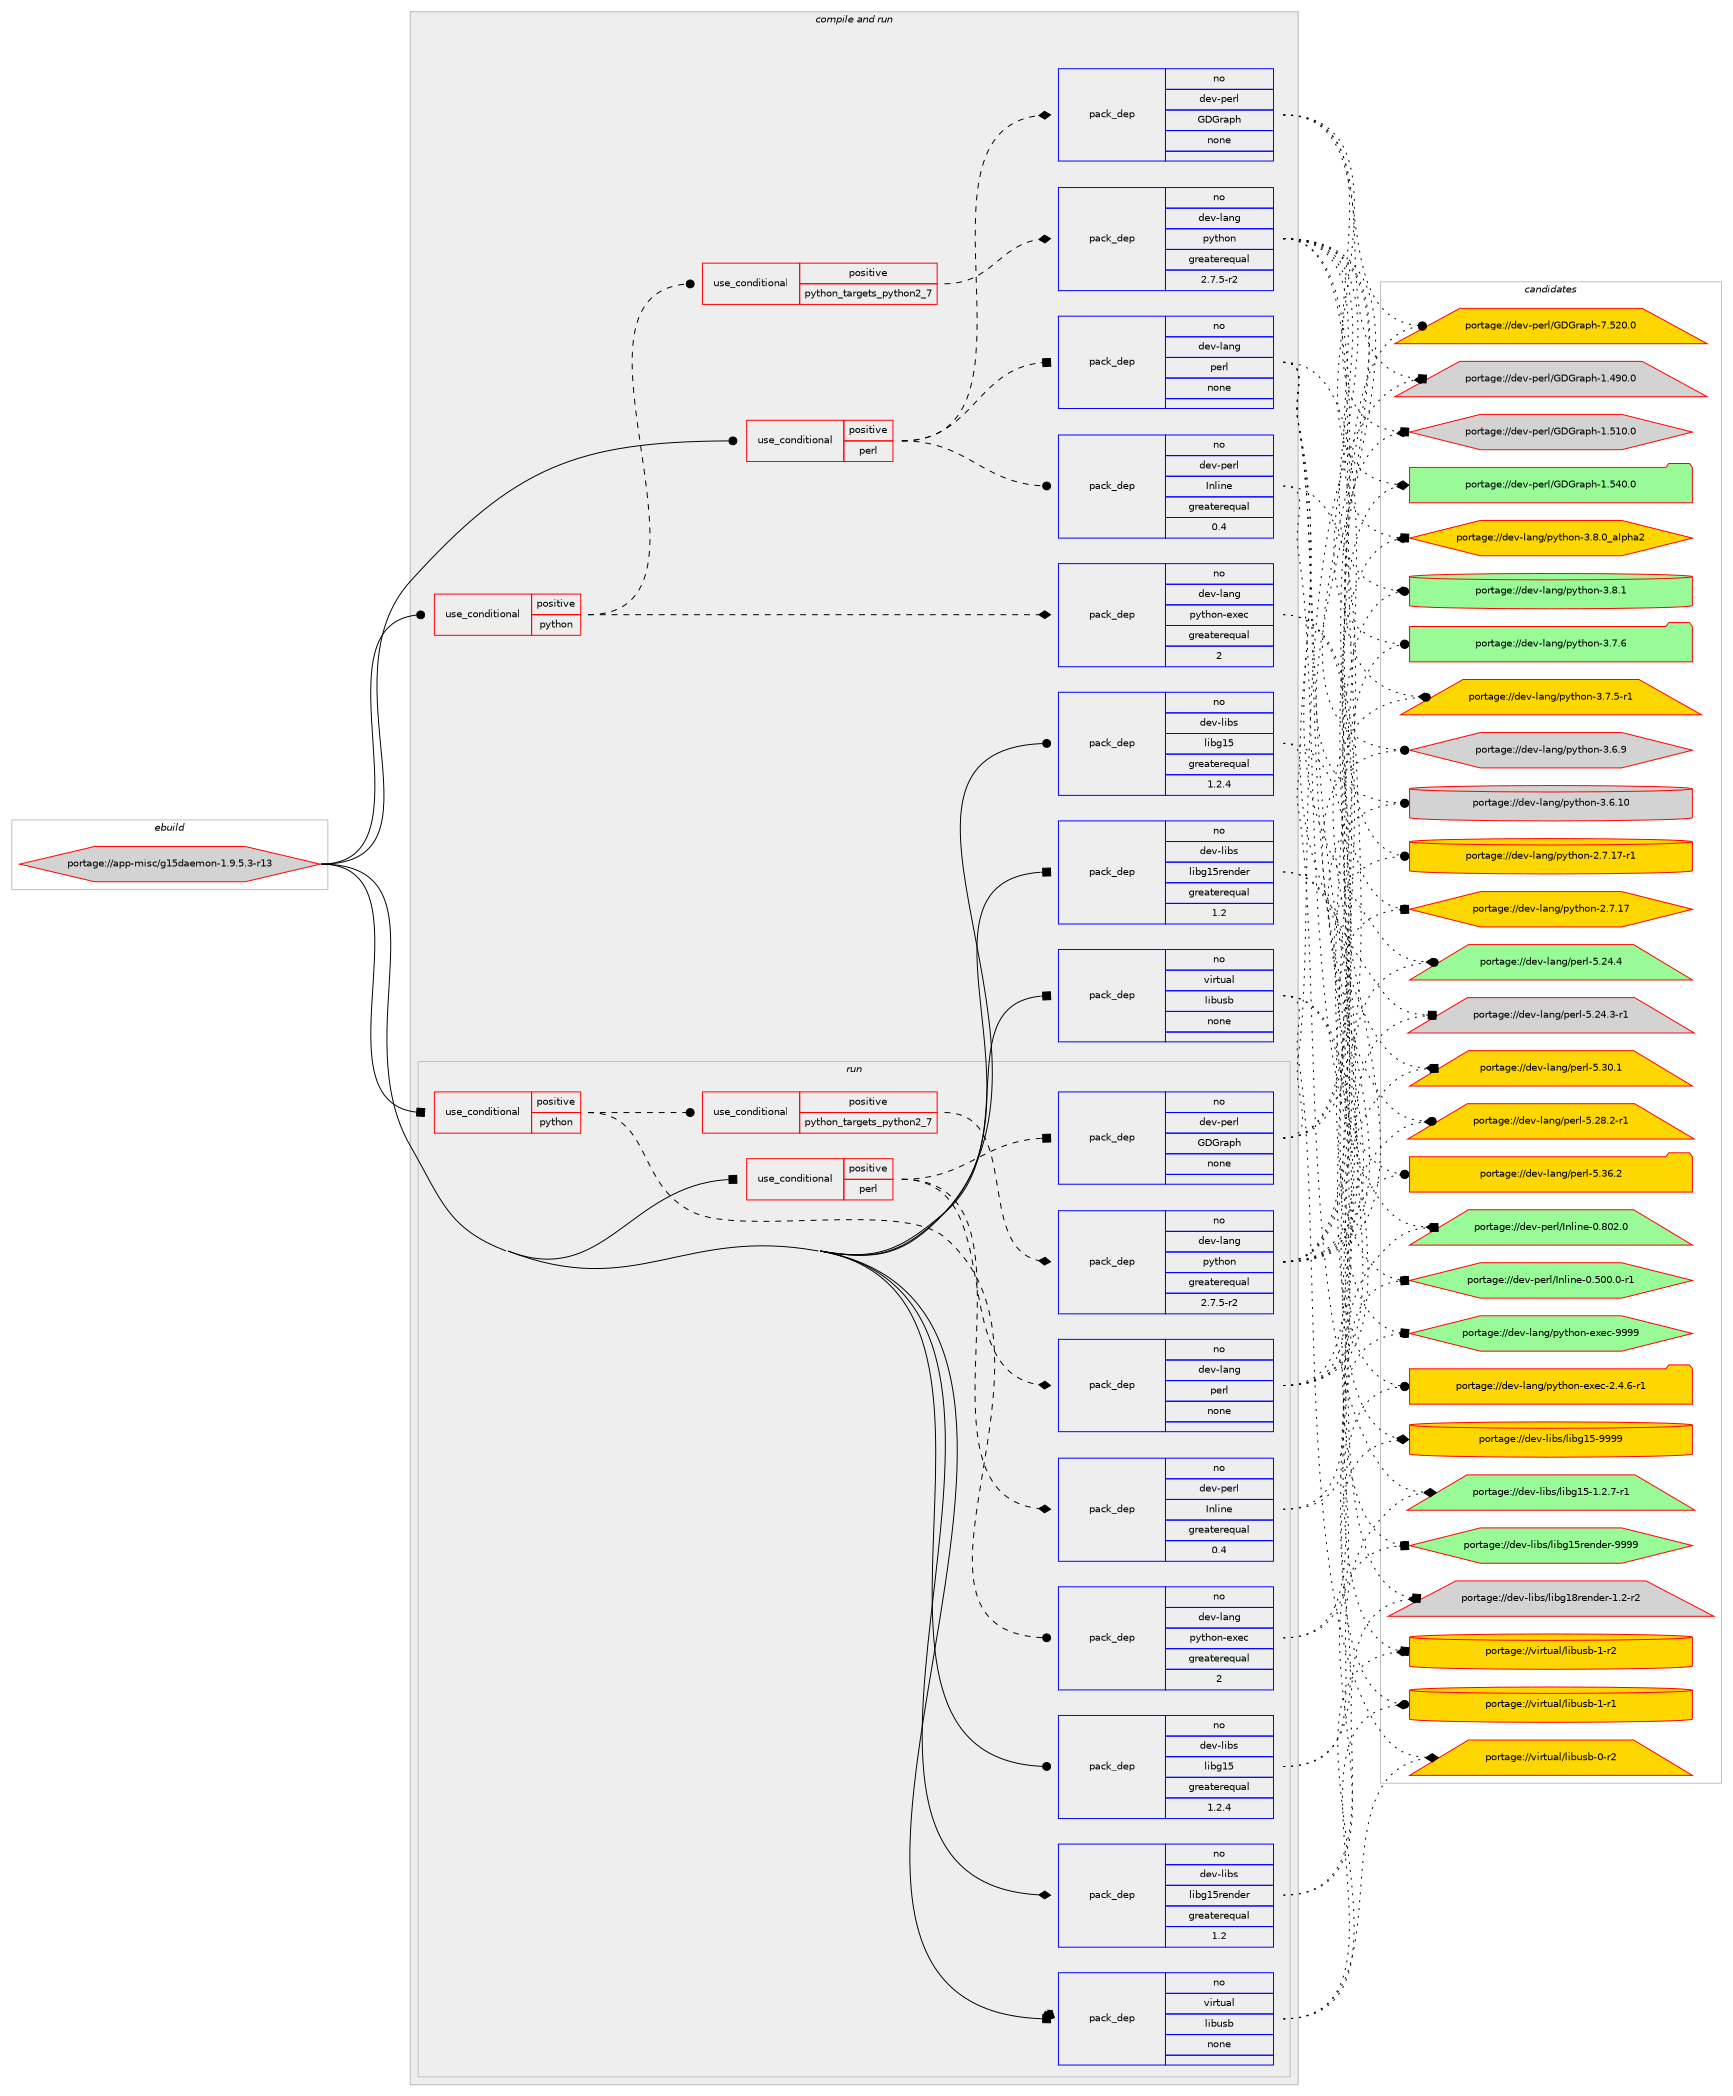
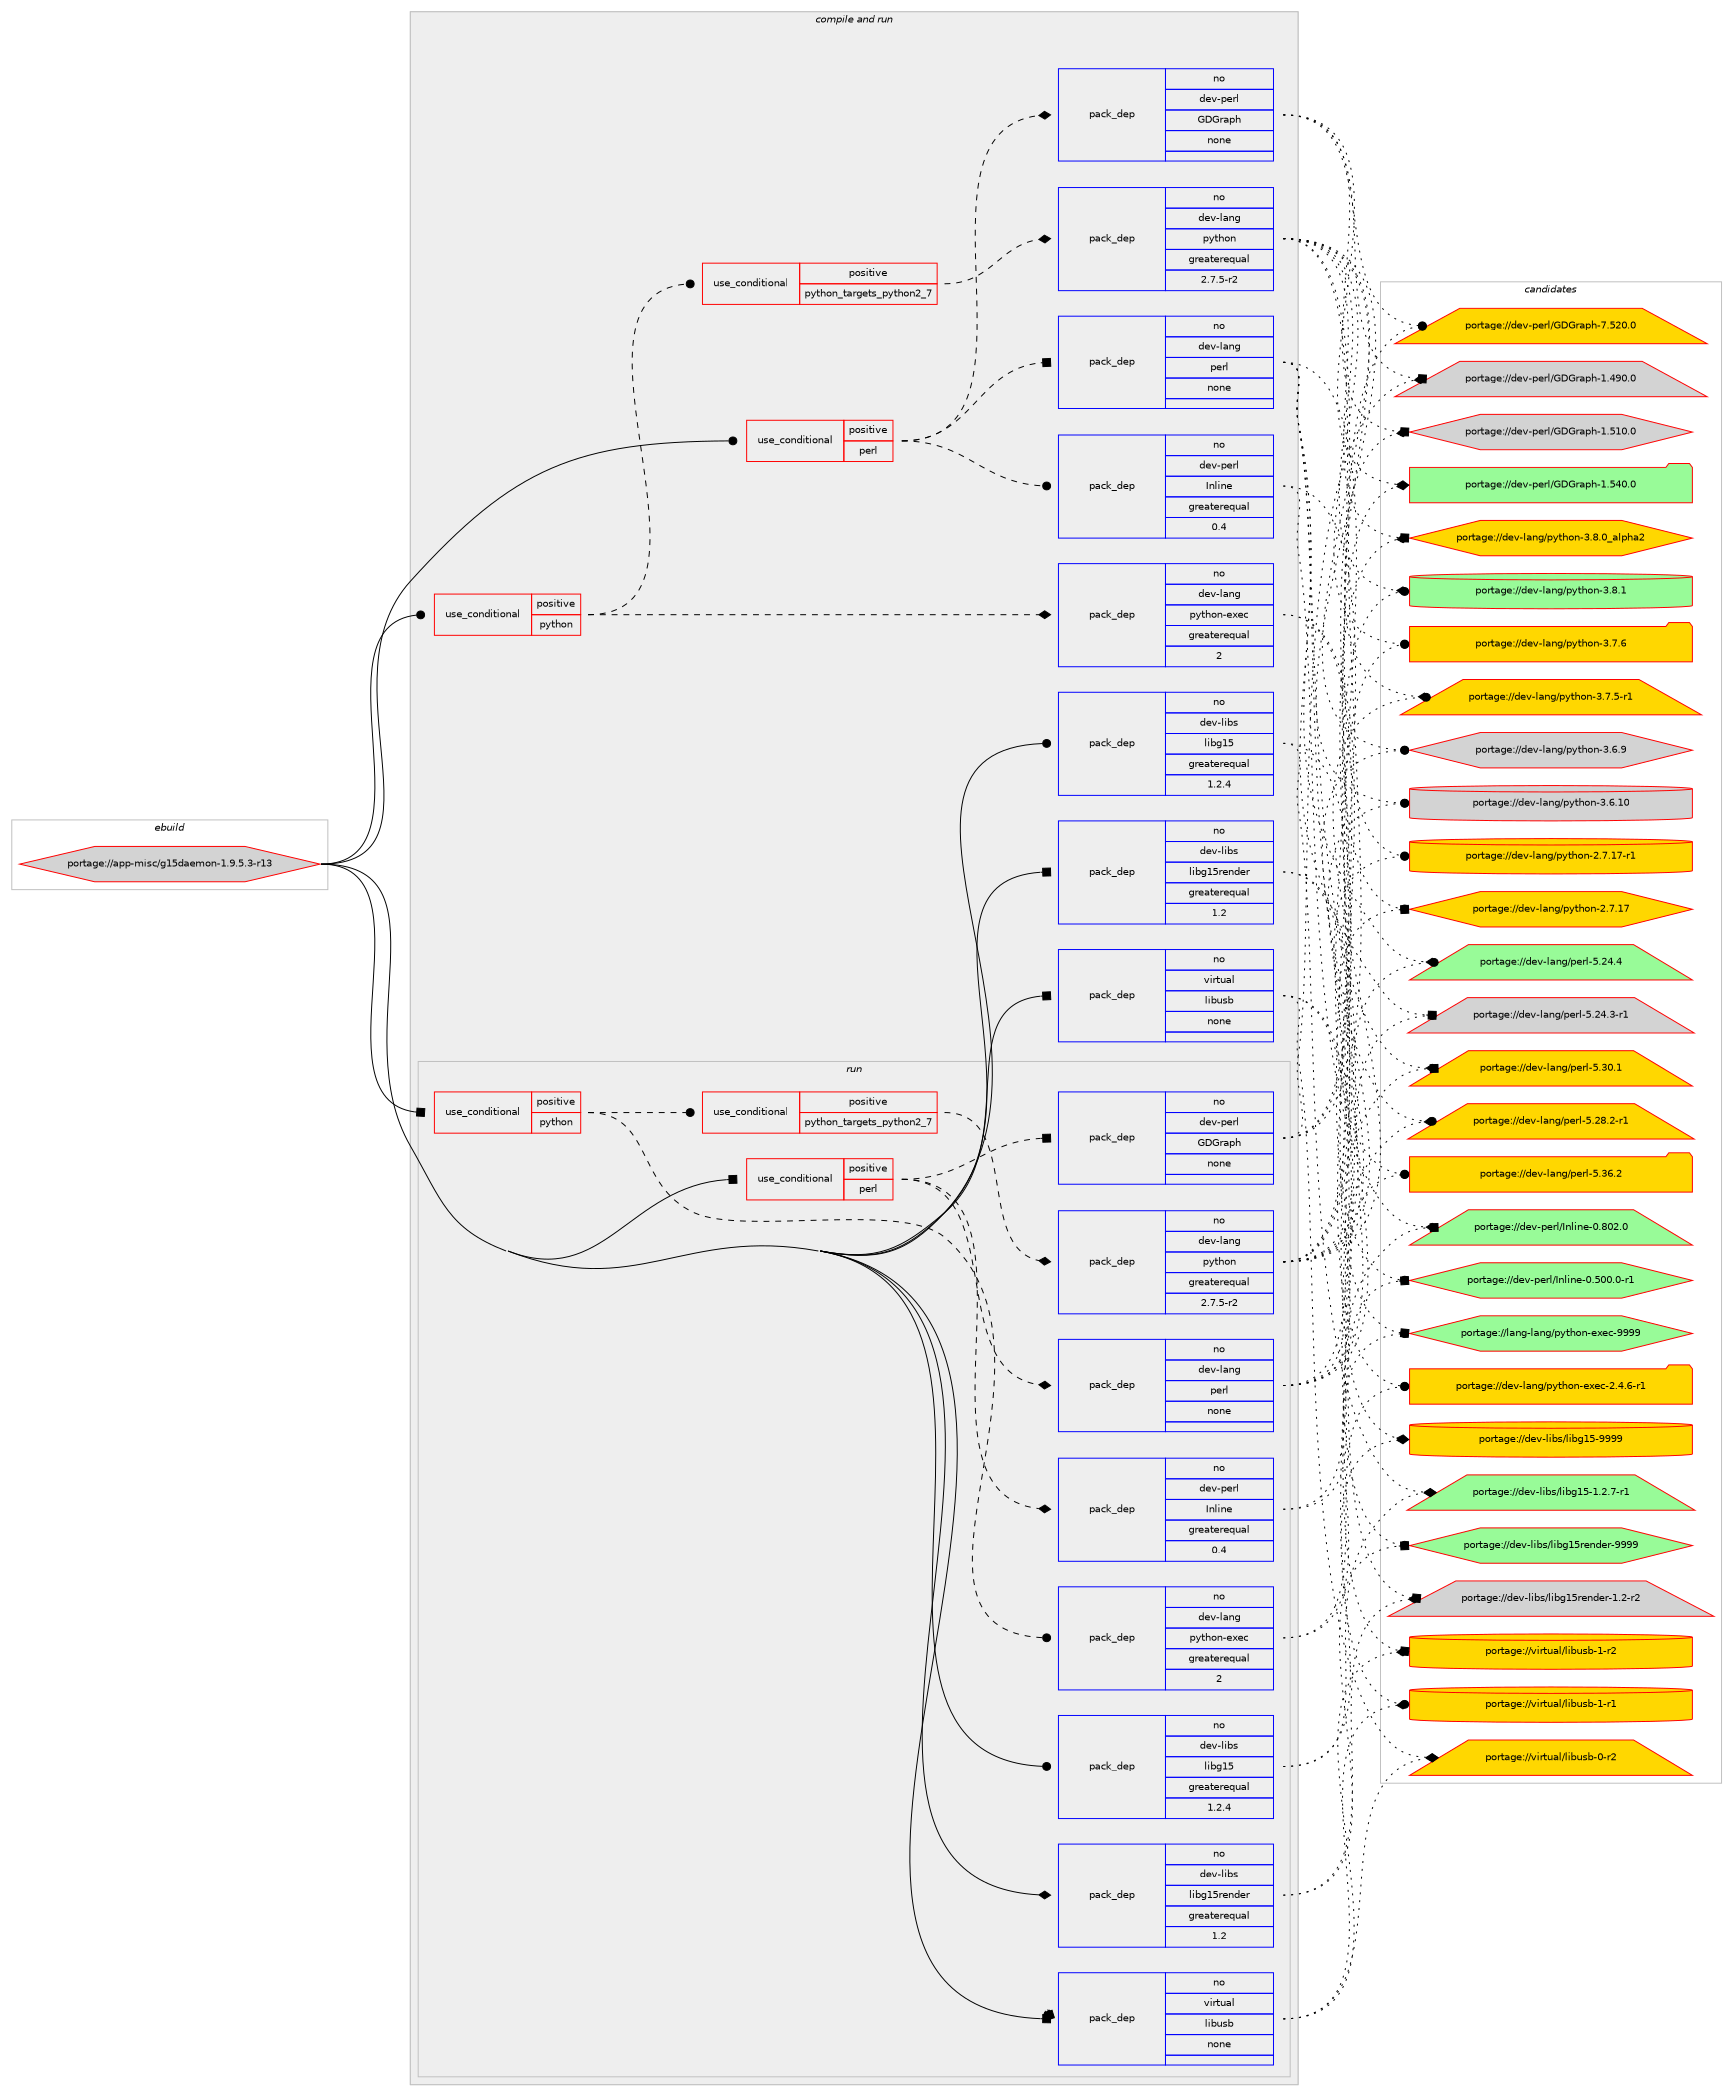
(1551, 644) -> (1551, 644)
(1551, 1333) -> (1551, 1333)
(1551, 1599) -> (1551, 1599)
